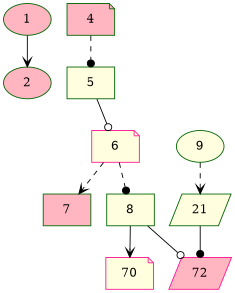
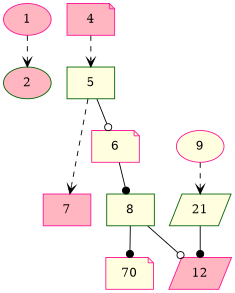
(27, 19) -> (27, 19)
(91, 19) -> (91, 19)
(27, 47) -> (27, 47)
(91, 48) -> (91, 48)
(200, 146) -> (200, 146)
(94, 175) -> (80, 142)
(122, 175) -> (122, 175)
(67, 210) -> (67, 210)
(130, 238) -> (130, 238)
(200, 273) -> (200, 273)
